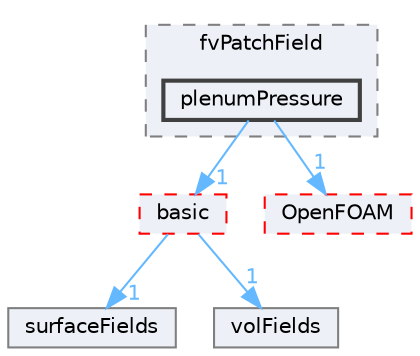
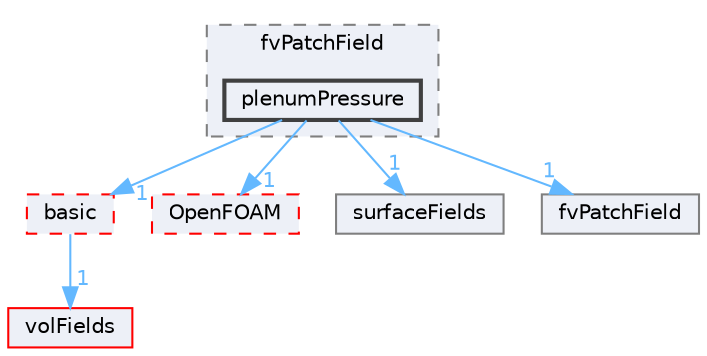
none -> (620, 214)
(144, 263) -> (364, 149)
(276, 328) -> (70, 328)
